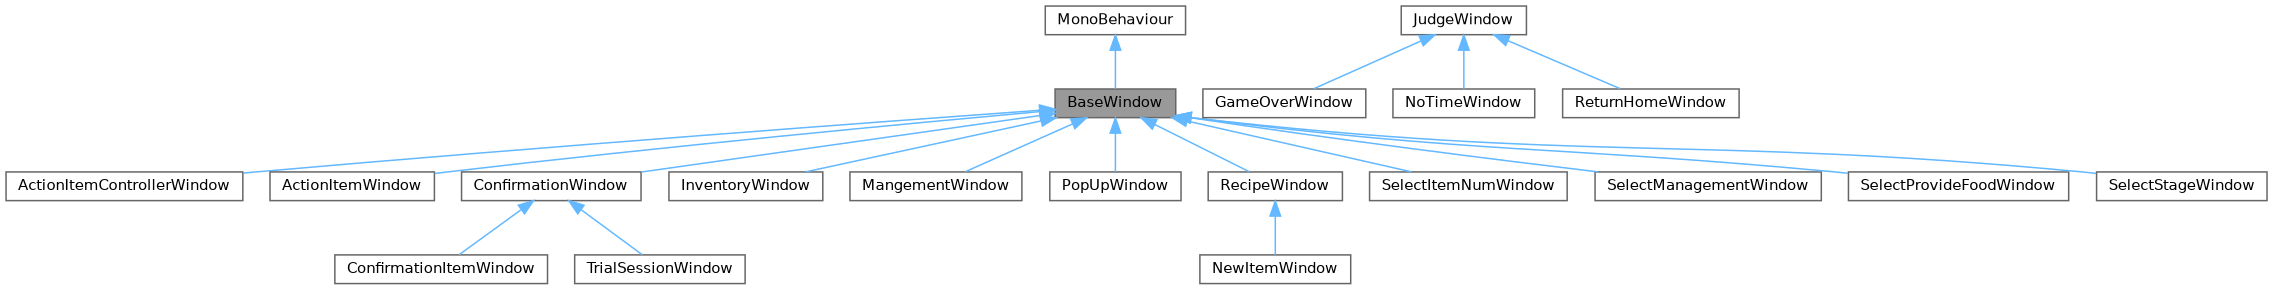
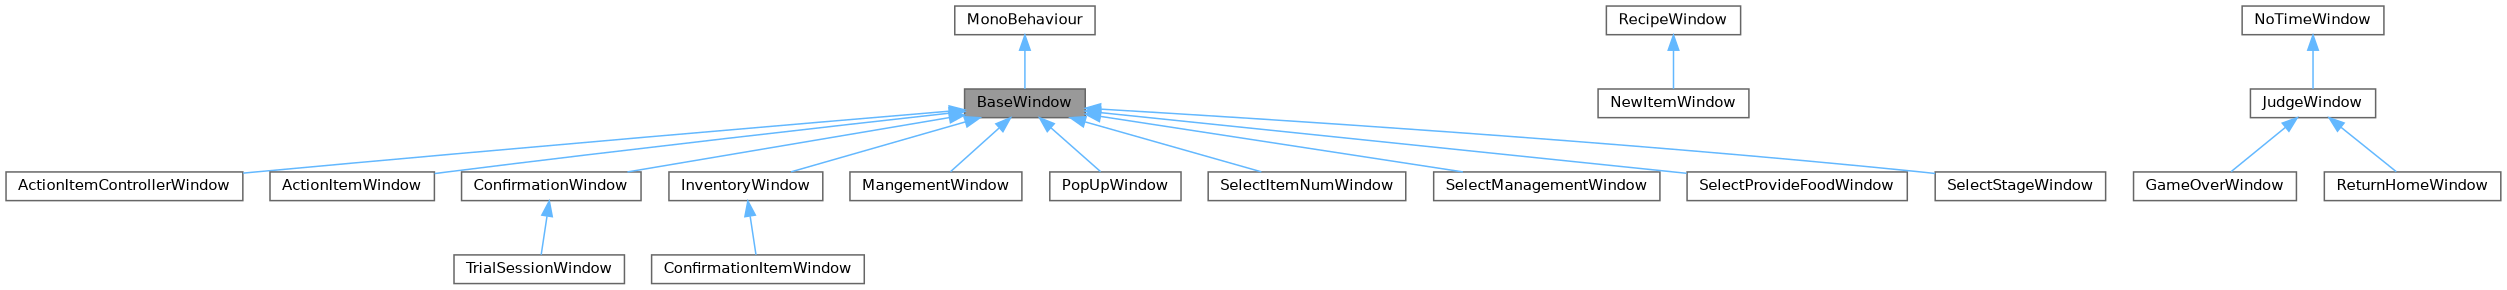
(1464, 70) -> (2313, 70)
(1202, 148) -> none
(490, 232) -> (753, 235)
